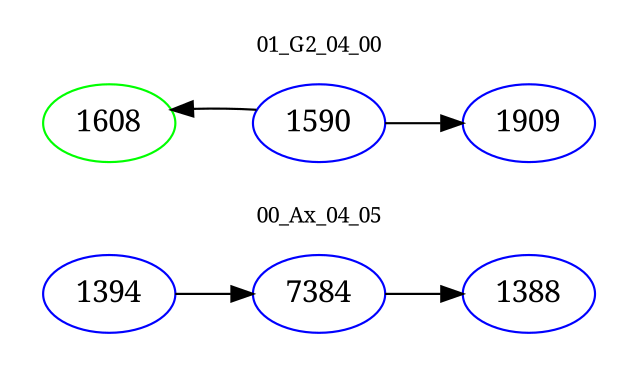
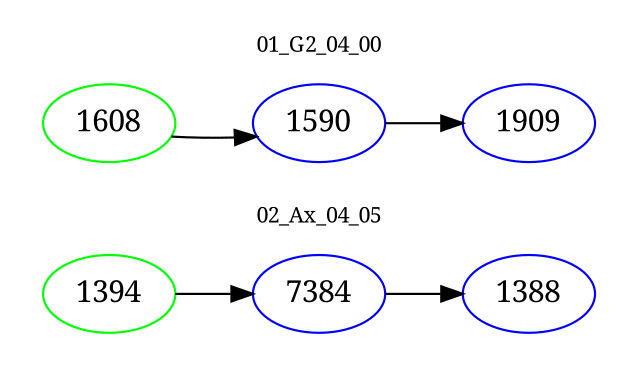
(225, 109) -> (203, 138)
(319, 217) -> (319, 217)
(109, 294) -> (109, 294)
